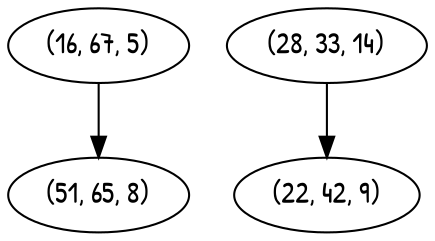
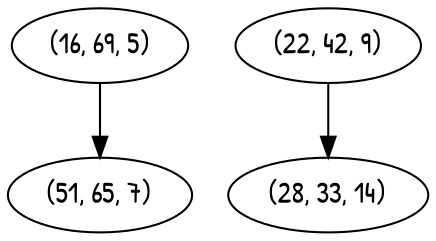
(99, 46) -> (100, 46)
(327, 110) -> (328, 110)
(99, 195) -> (100, 195)
